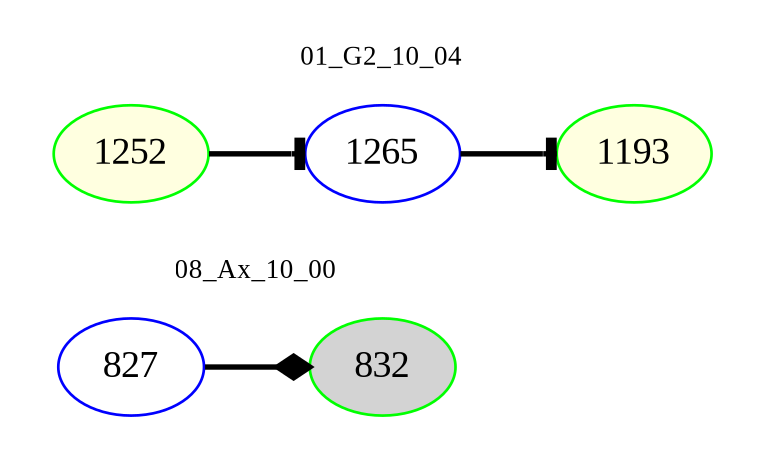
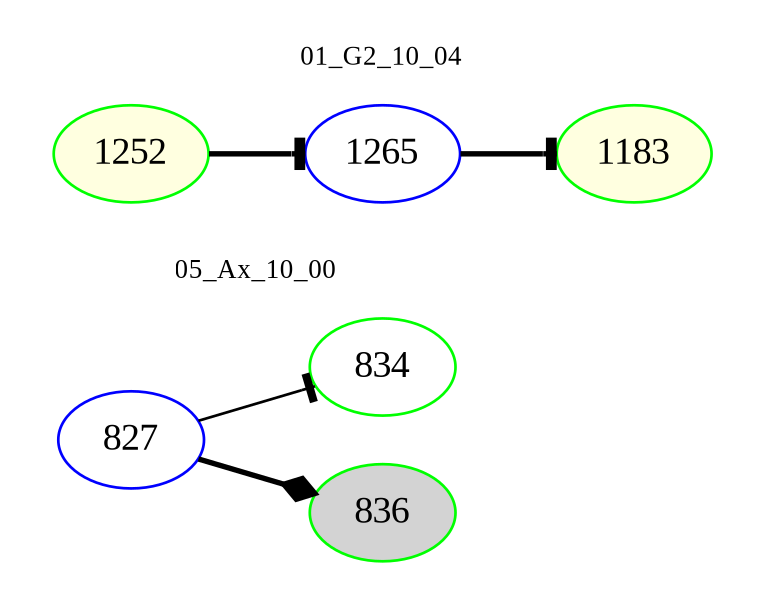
(634, 154) -> (634, 154)
(257, 271) -> (257, 271)
(383, 367) -> (383, 513)
none -> (383, 367)
